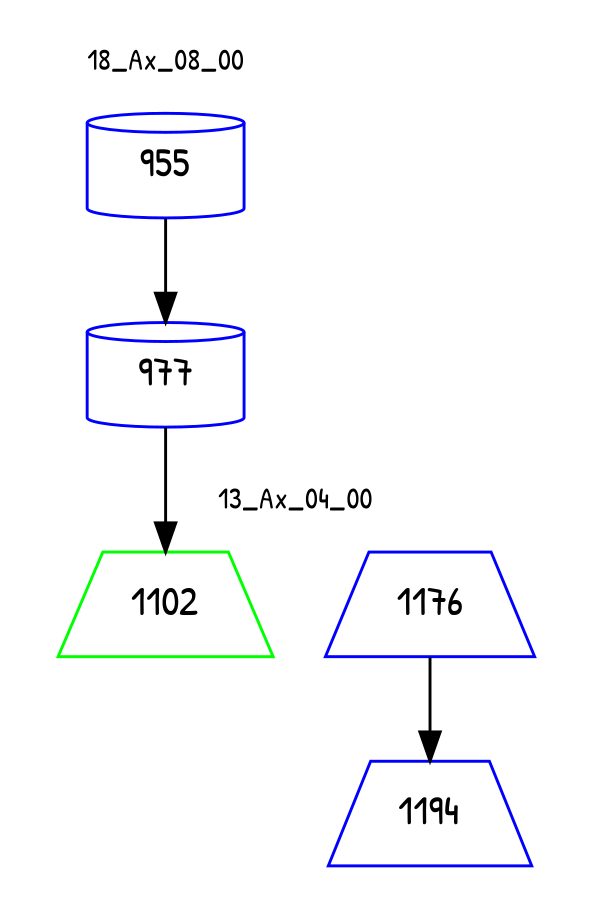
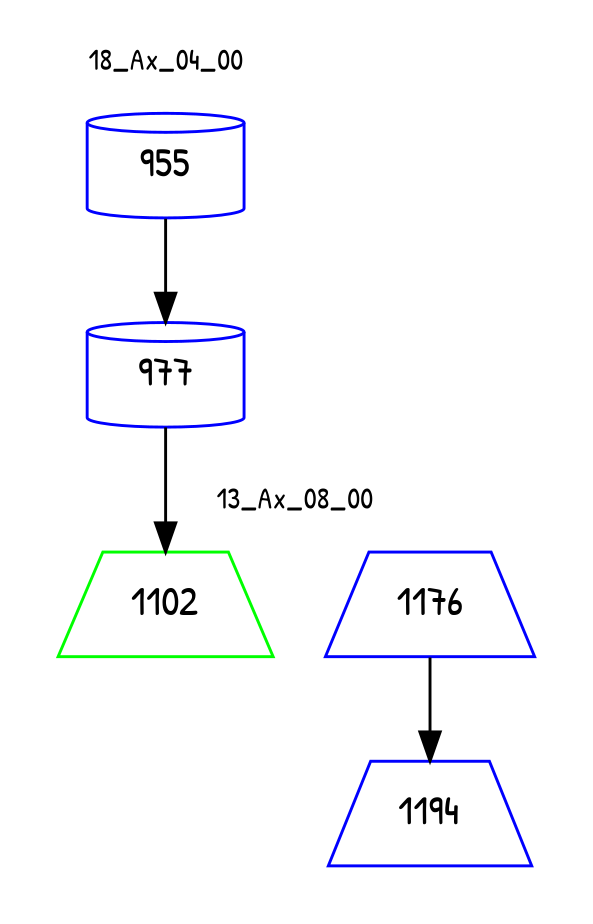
(167, 62) -> (167, 62)
(296, 501) -> (296, 501)
